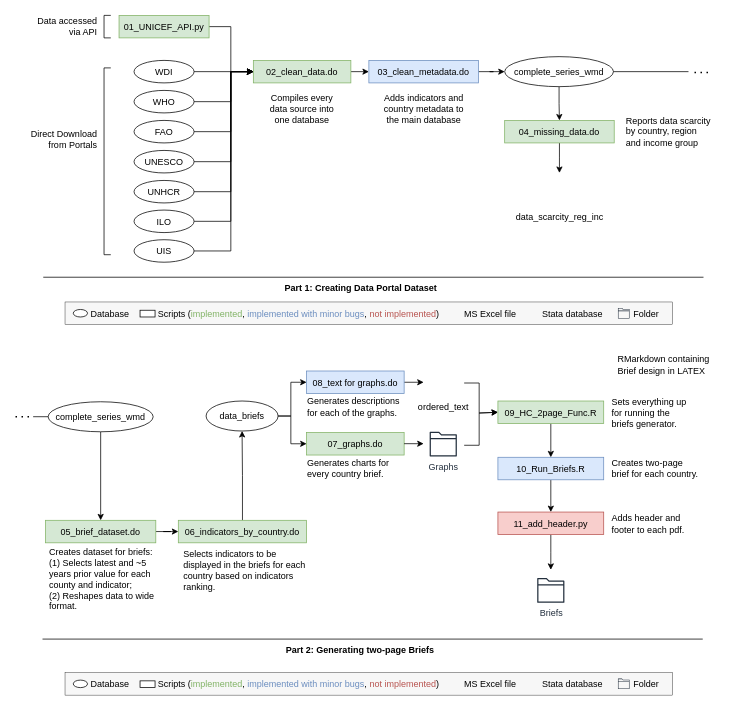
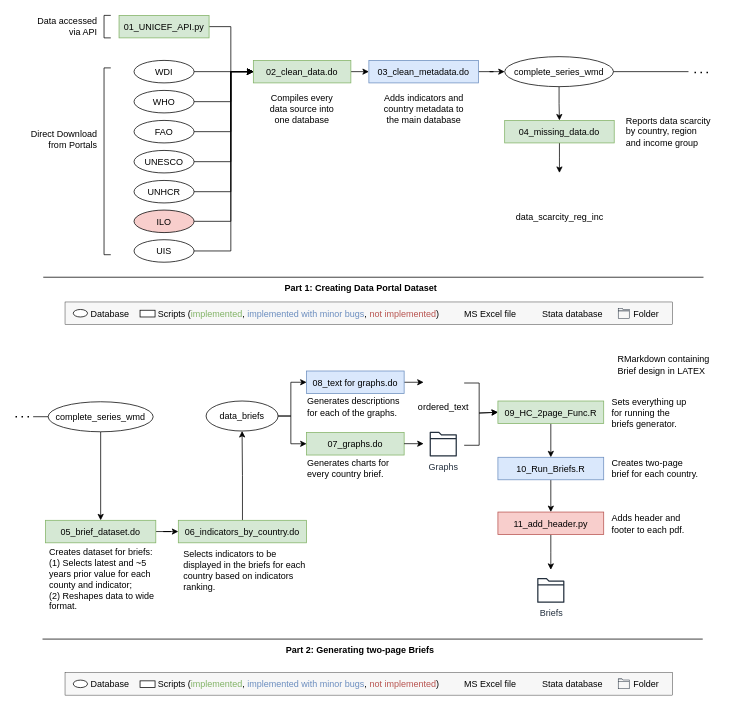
(164, 221) -> (164, 221)
